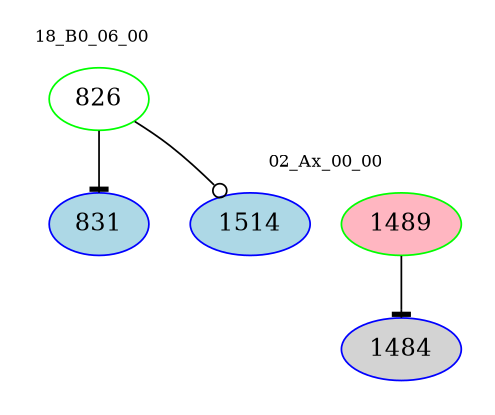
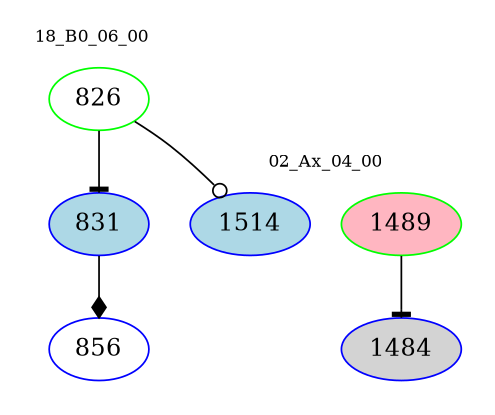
(326, 162) -> (326, 162)
none -> (99, 349)
